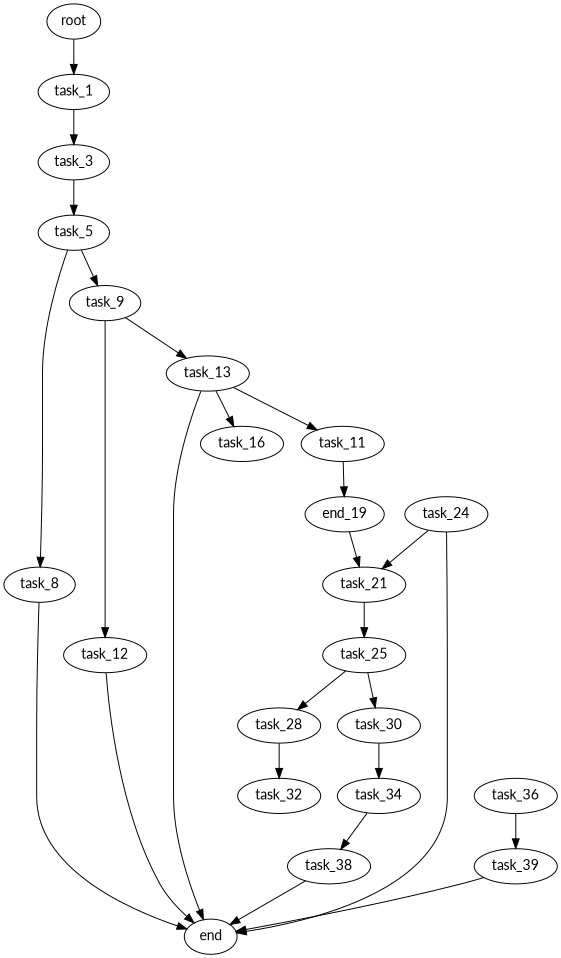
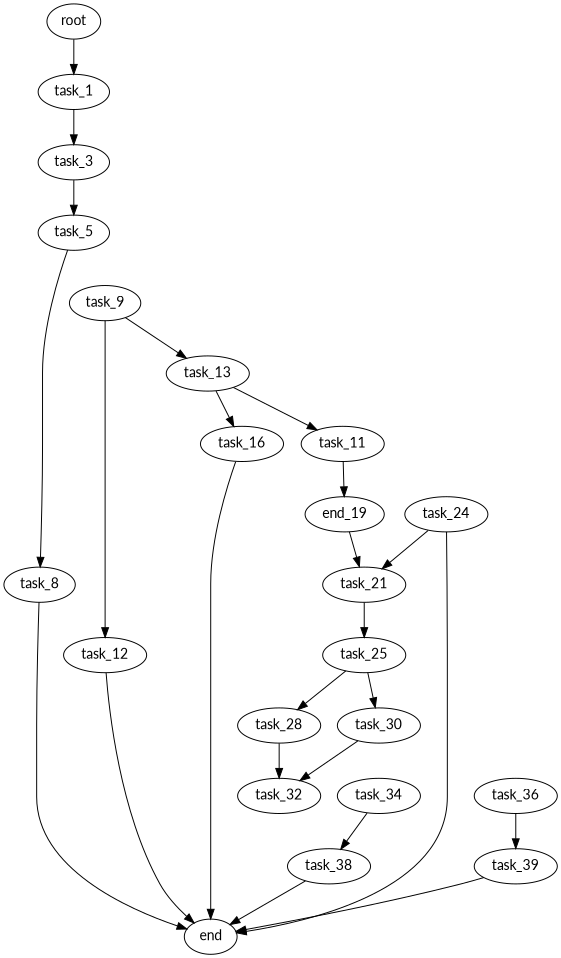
(87, 263) -> none
(174, 651) -> (211, 684)
(379, 756) -> (333, 758)
